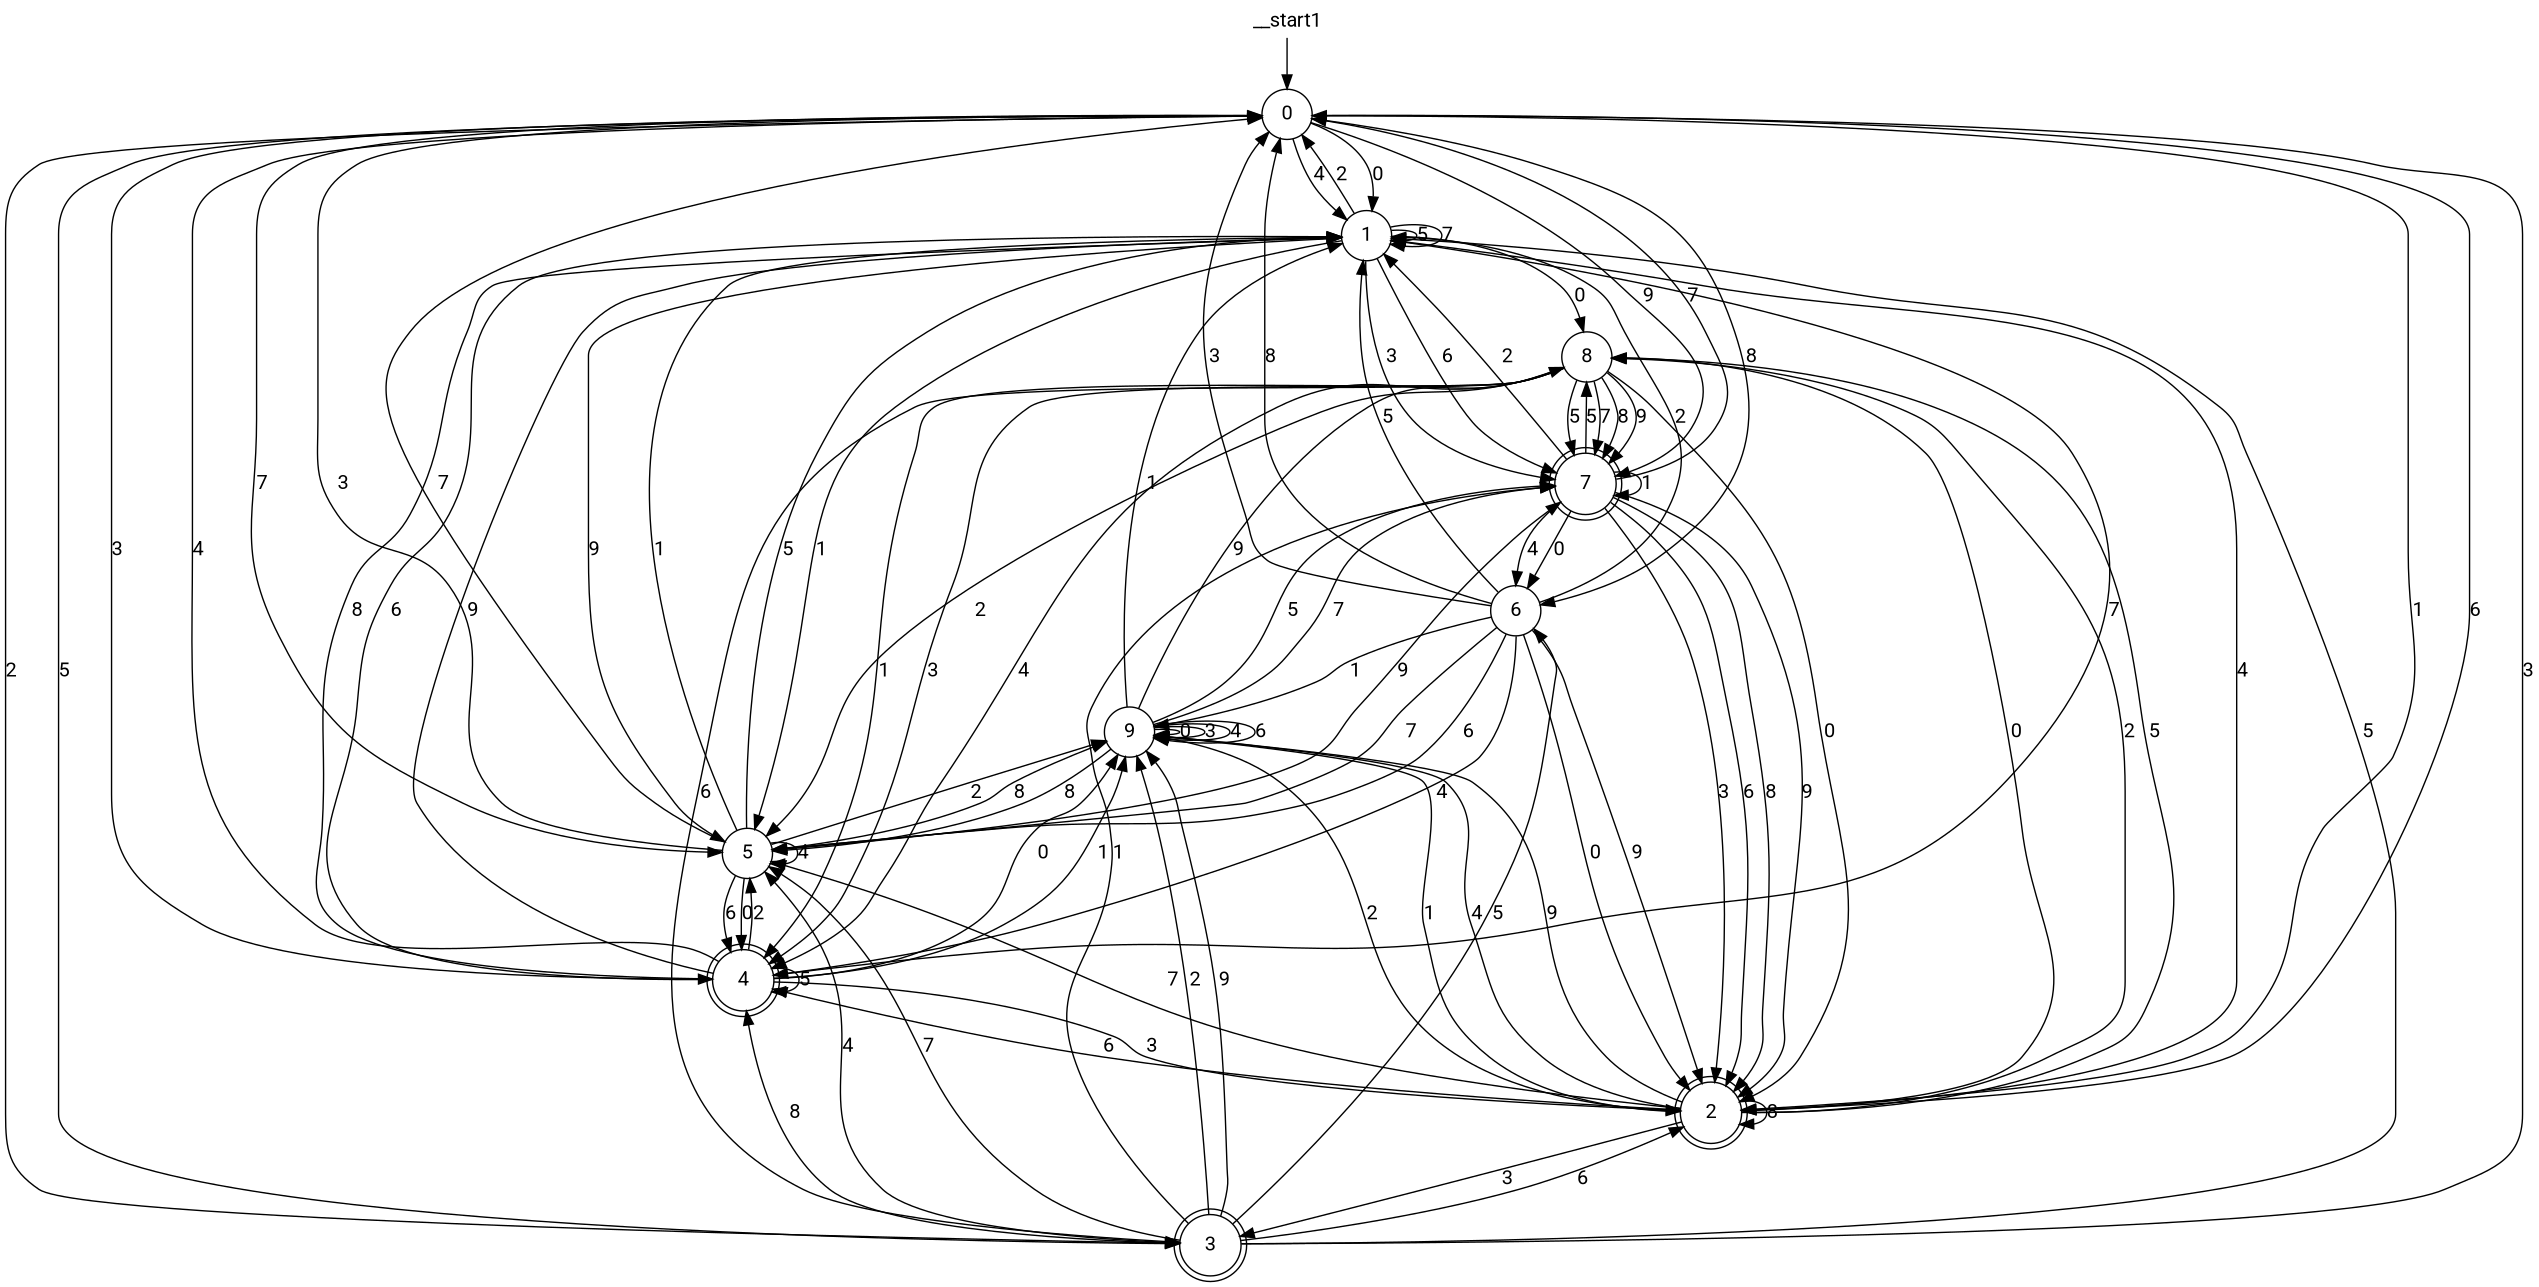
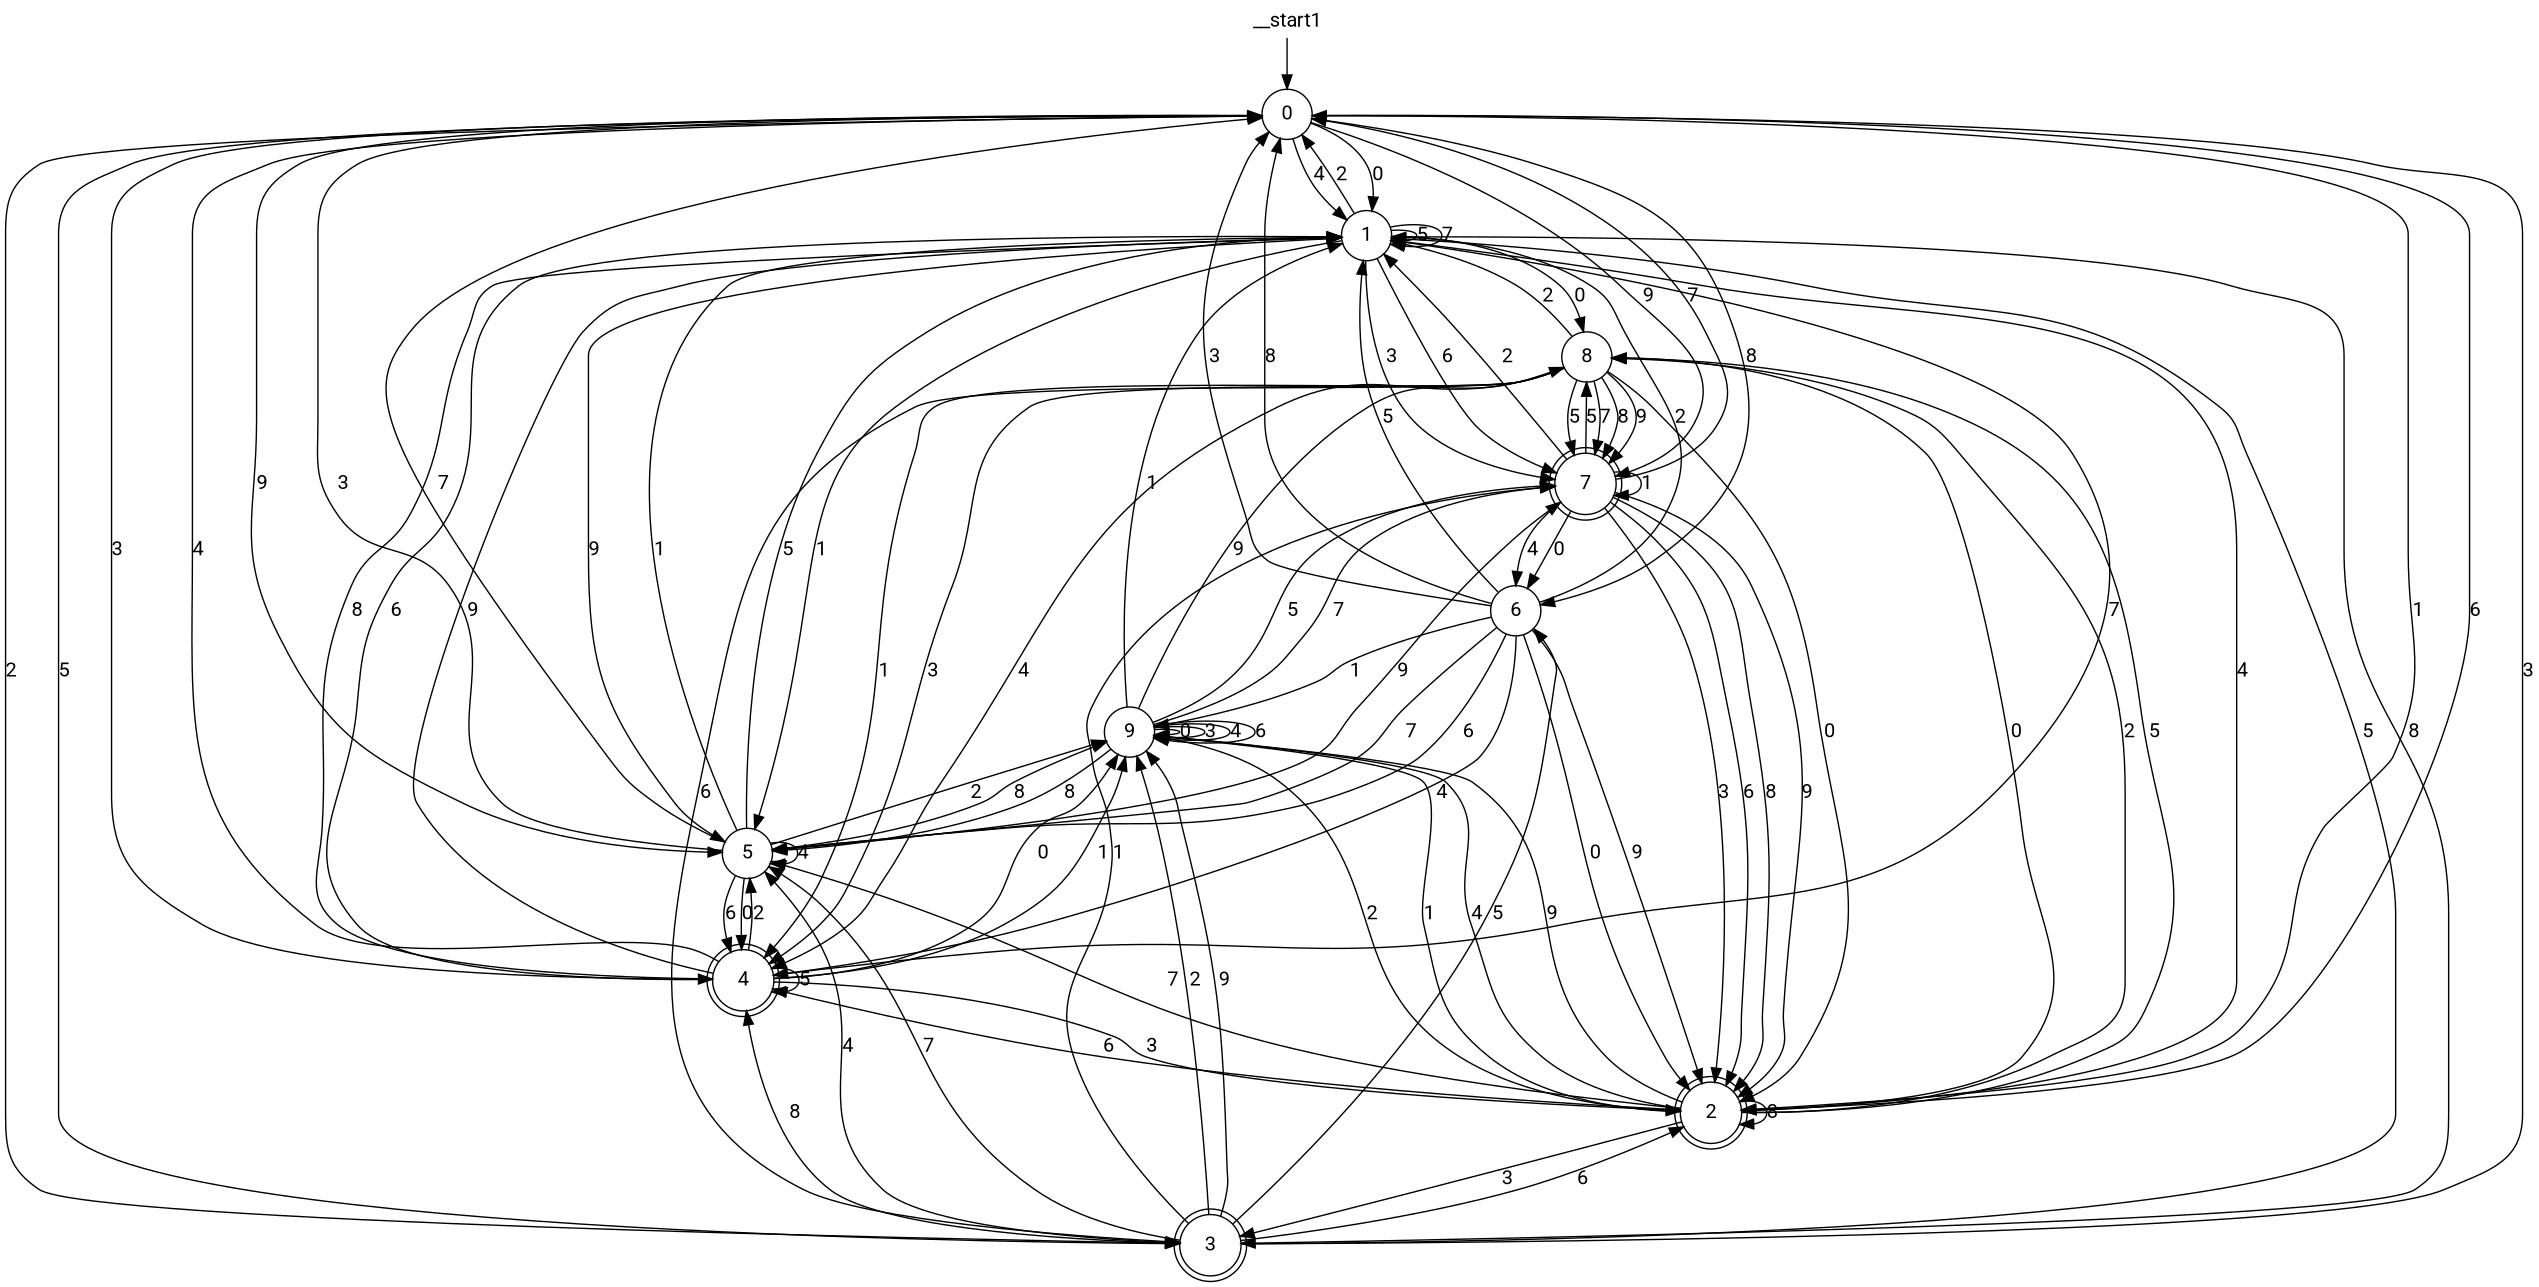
(262, 484) -> (262, 484)
(1112, 507) -> (1498, 275)
none -> (2444, 856)
